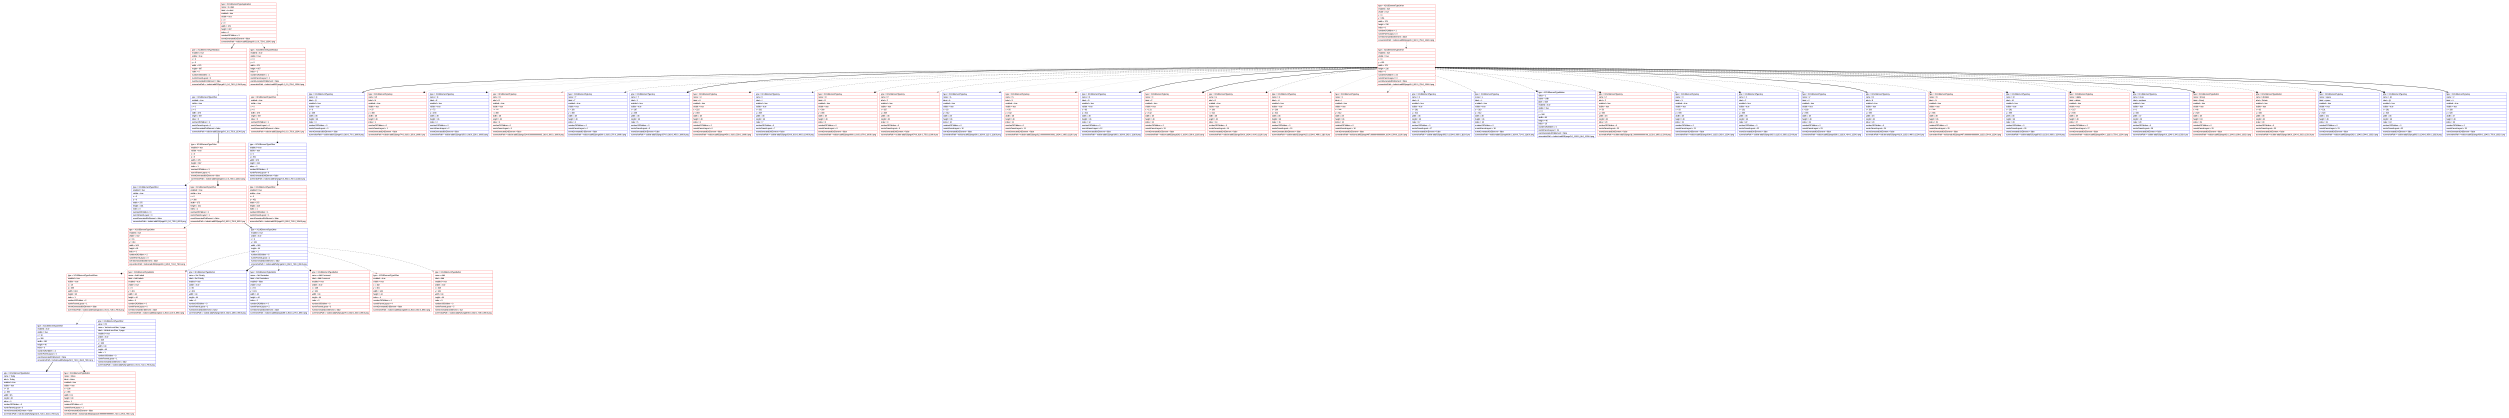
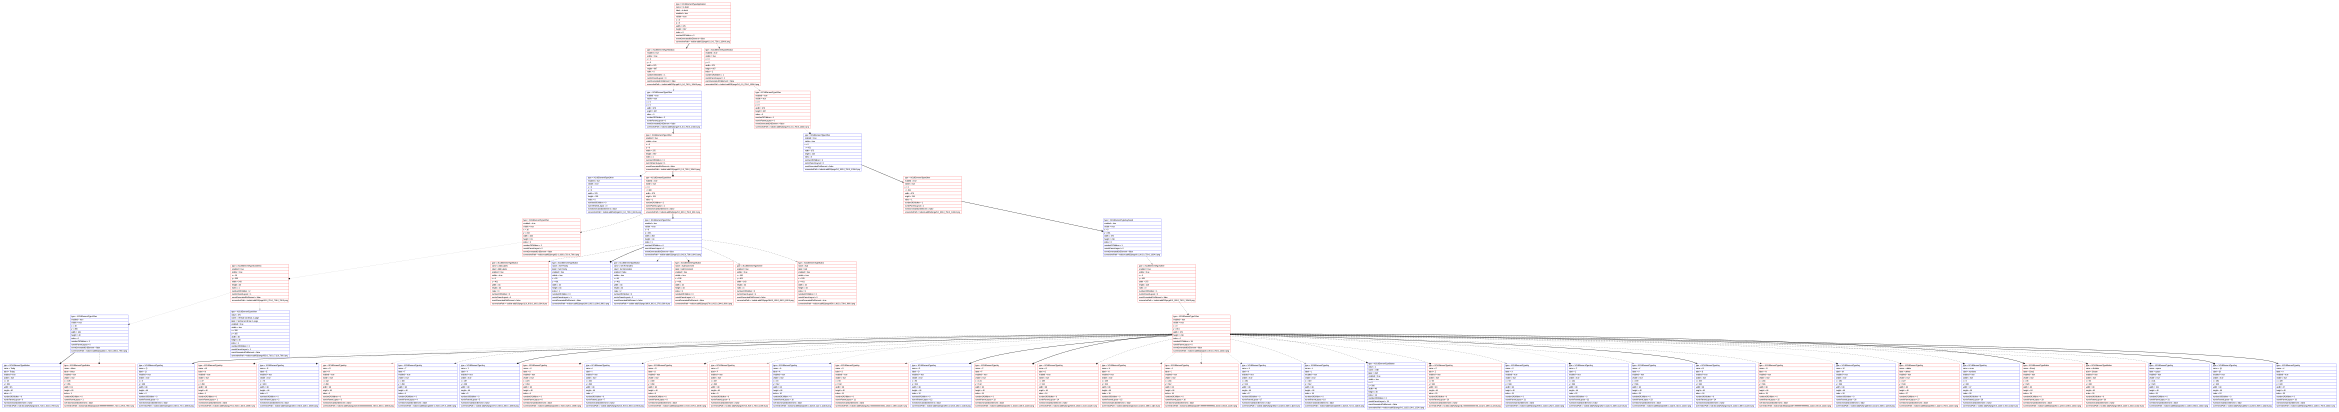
none -> (1132, 238)
